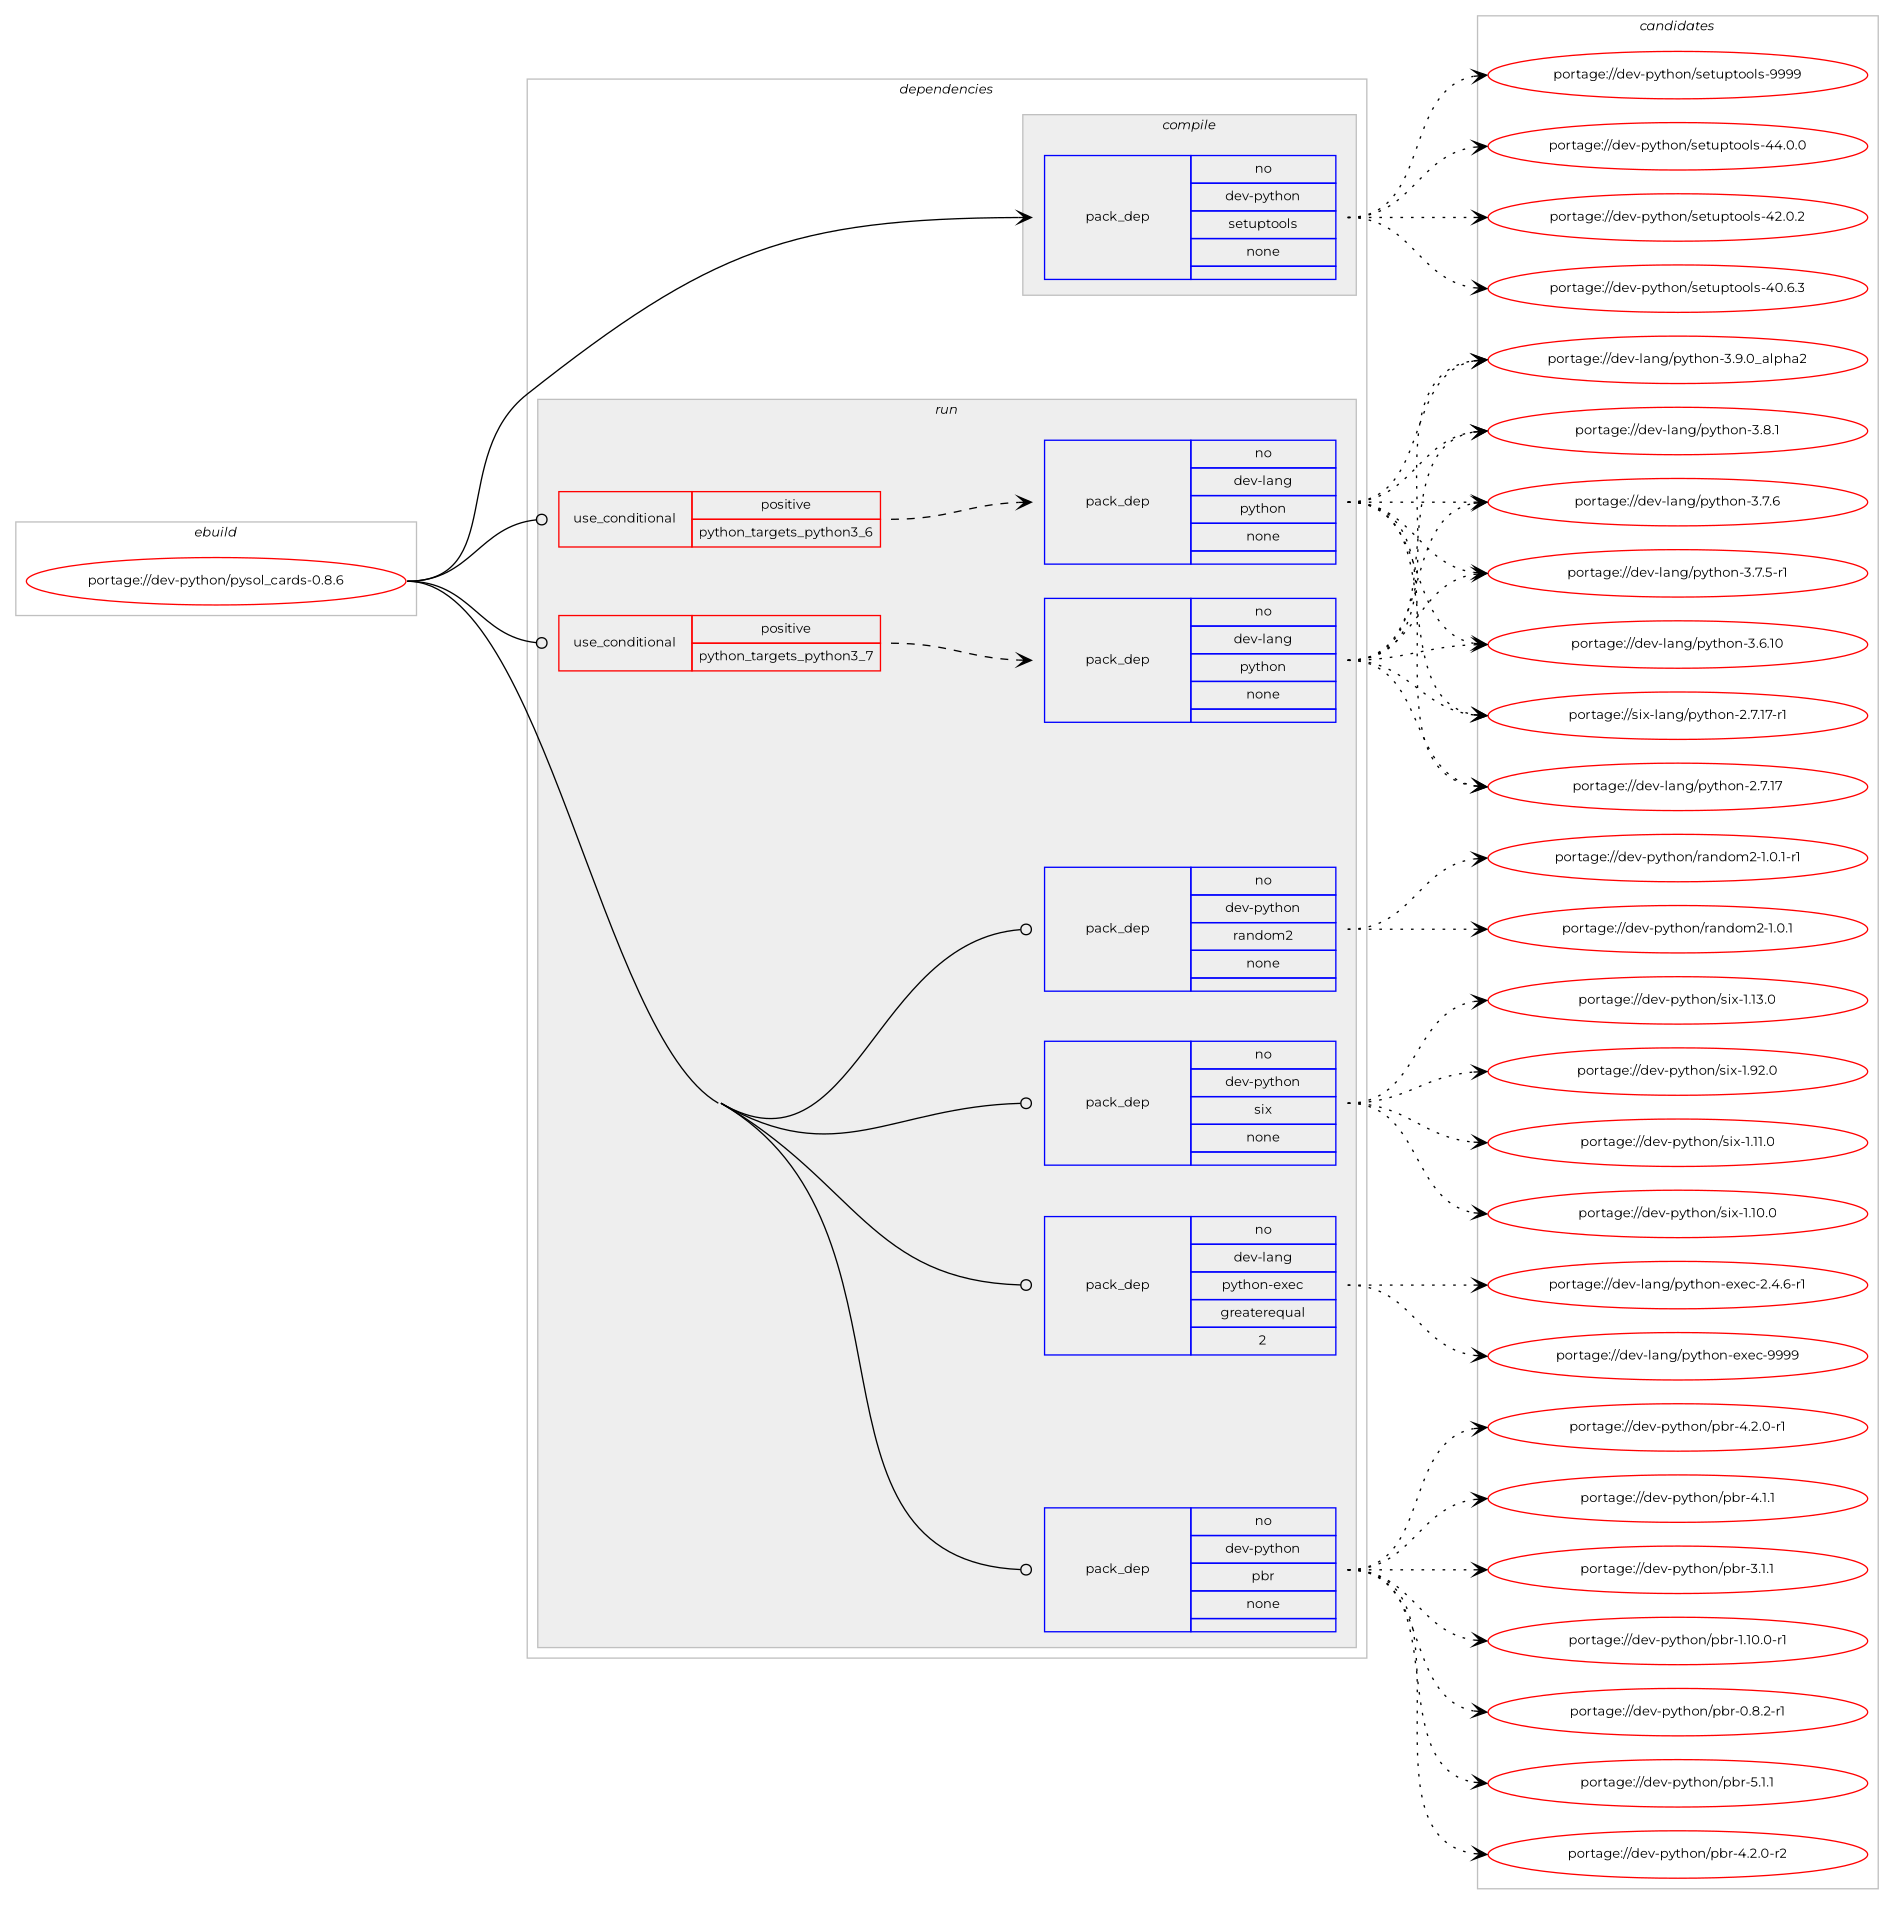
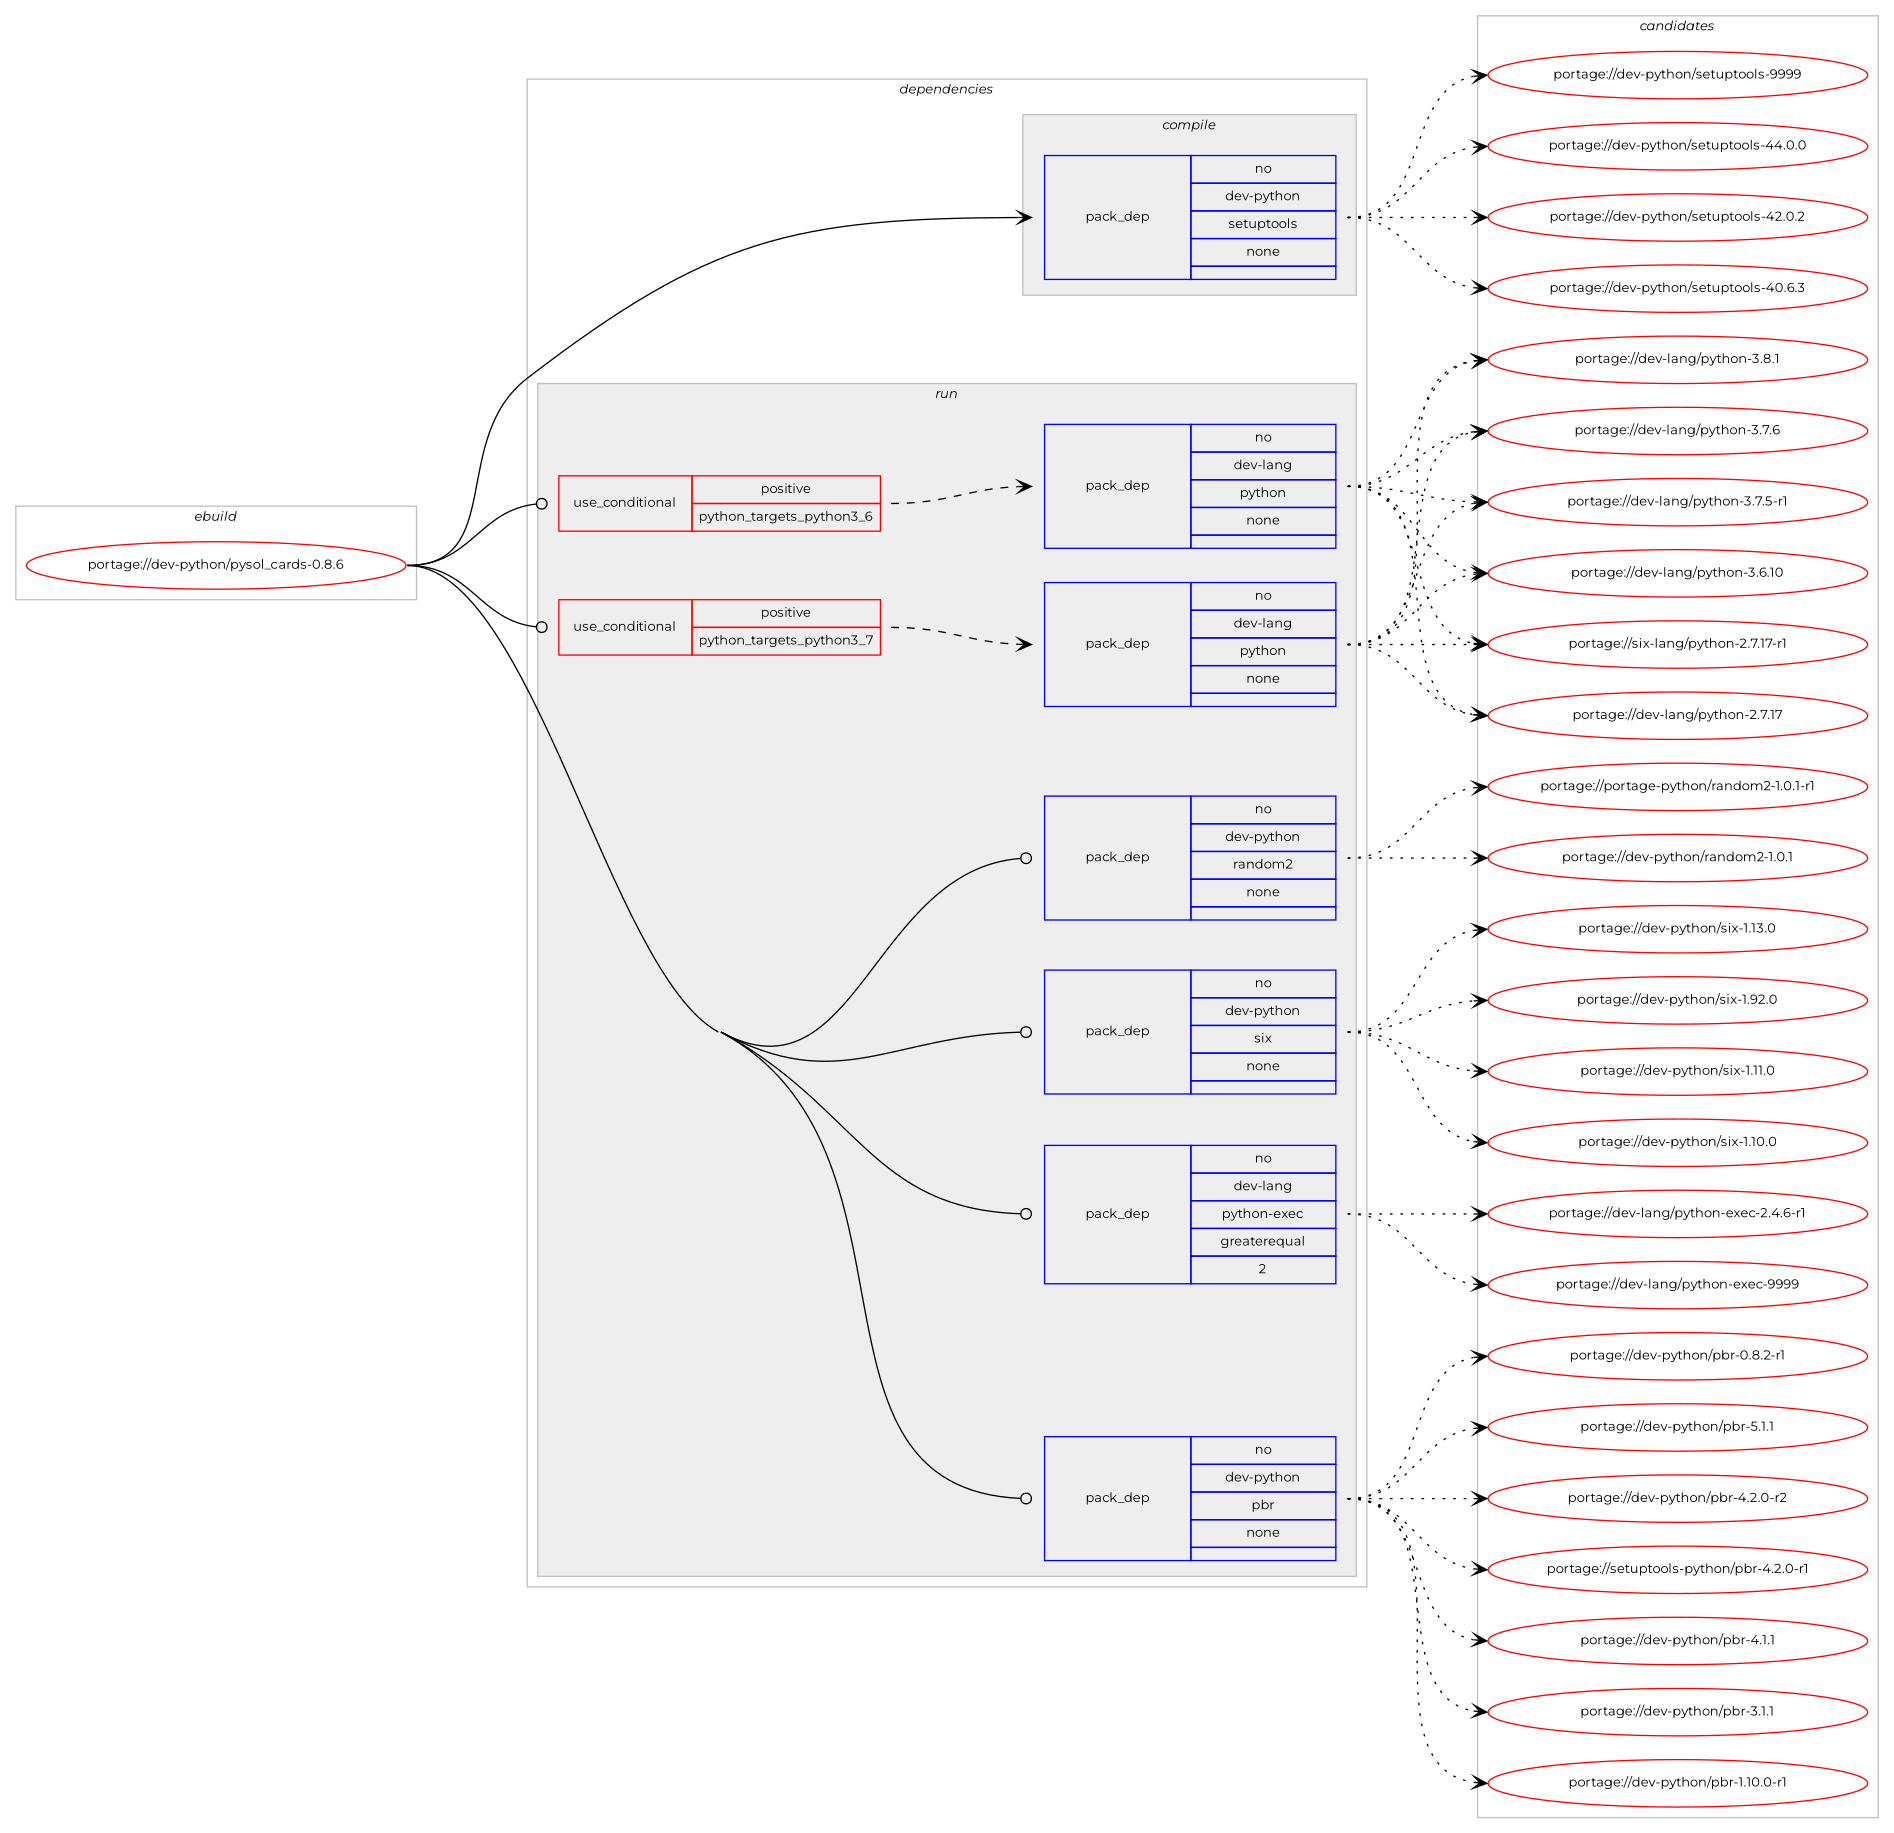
(1678, 360) -> none
(1678, 858) -> (1678, 787)
(1678, 1427) -> (1678, 1570)
